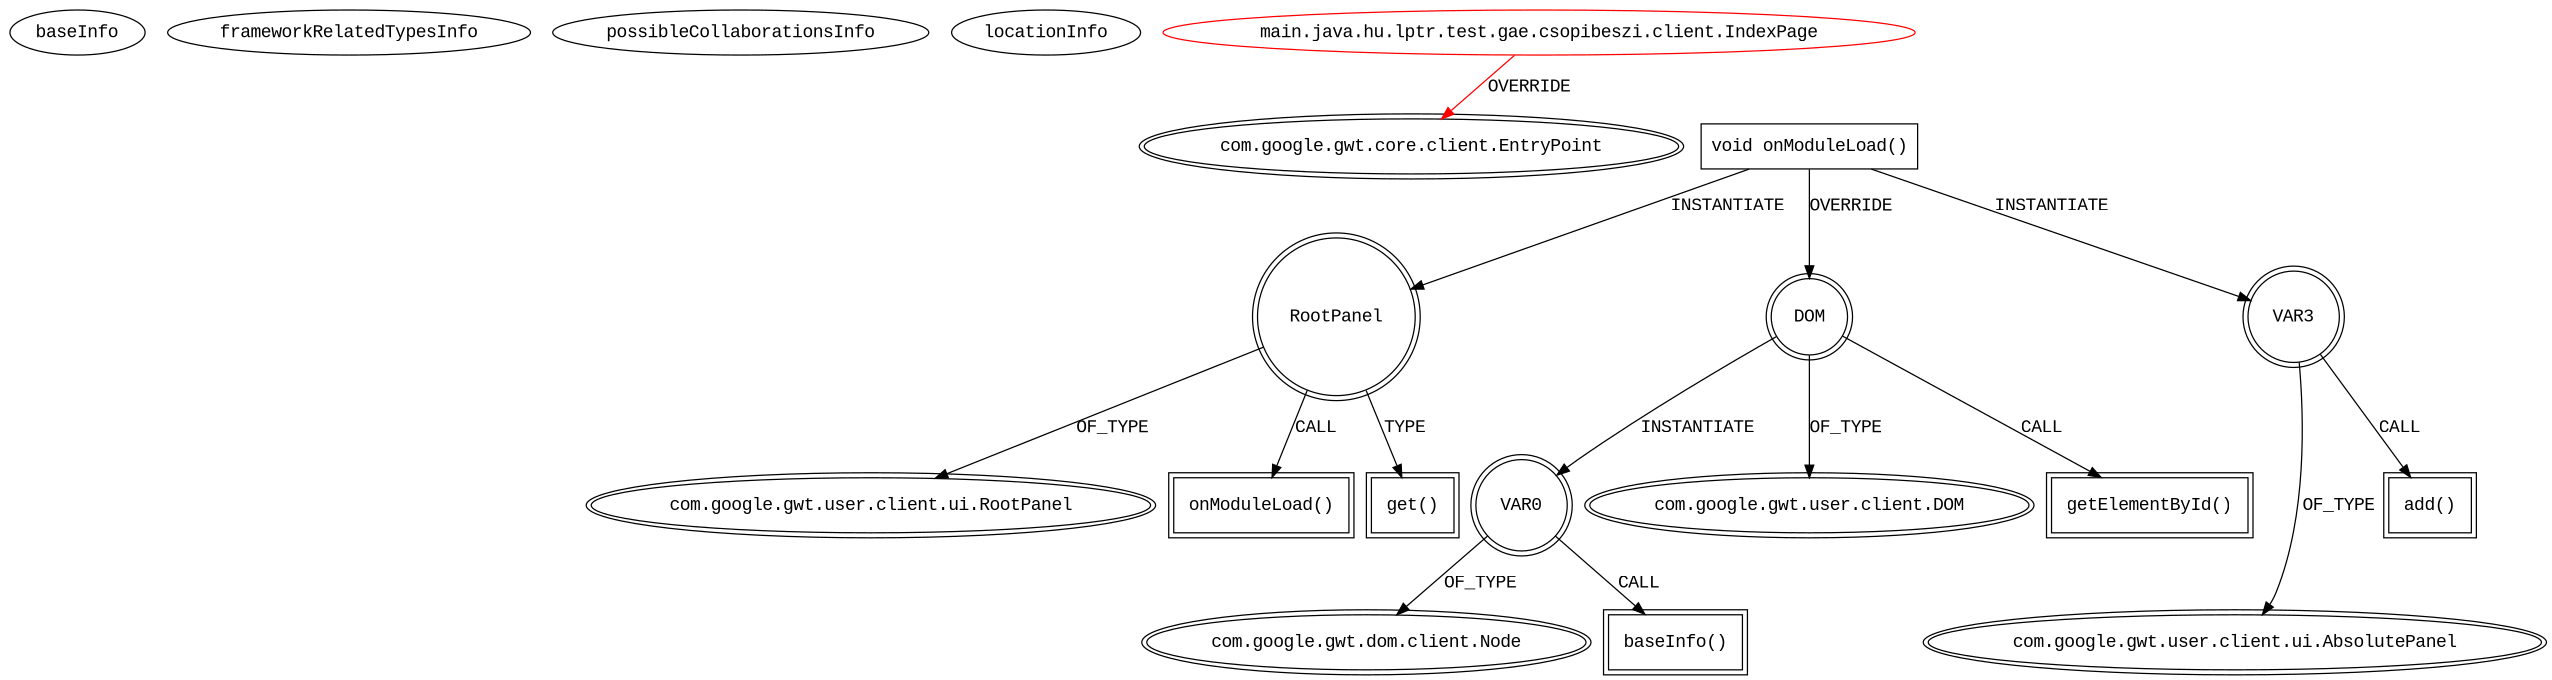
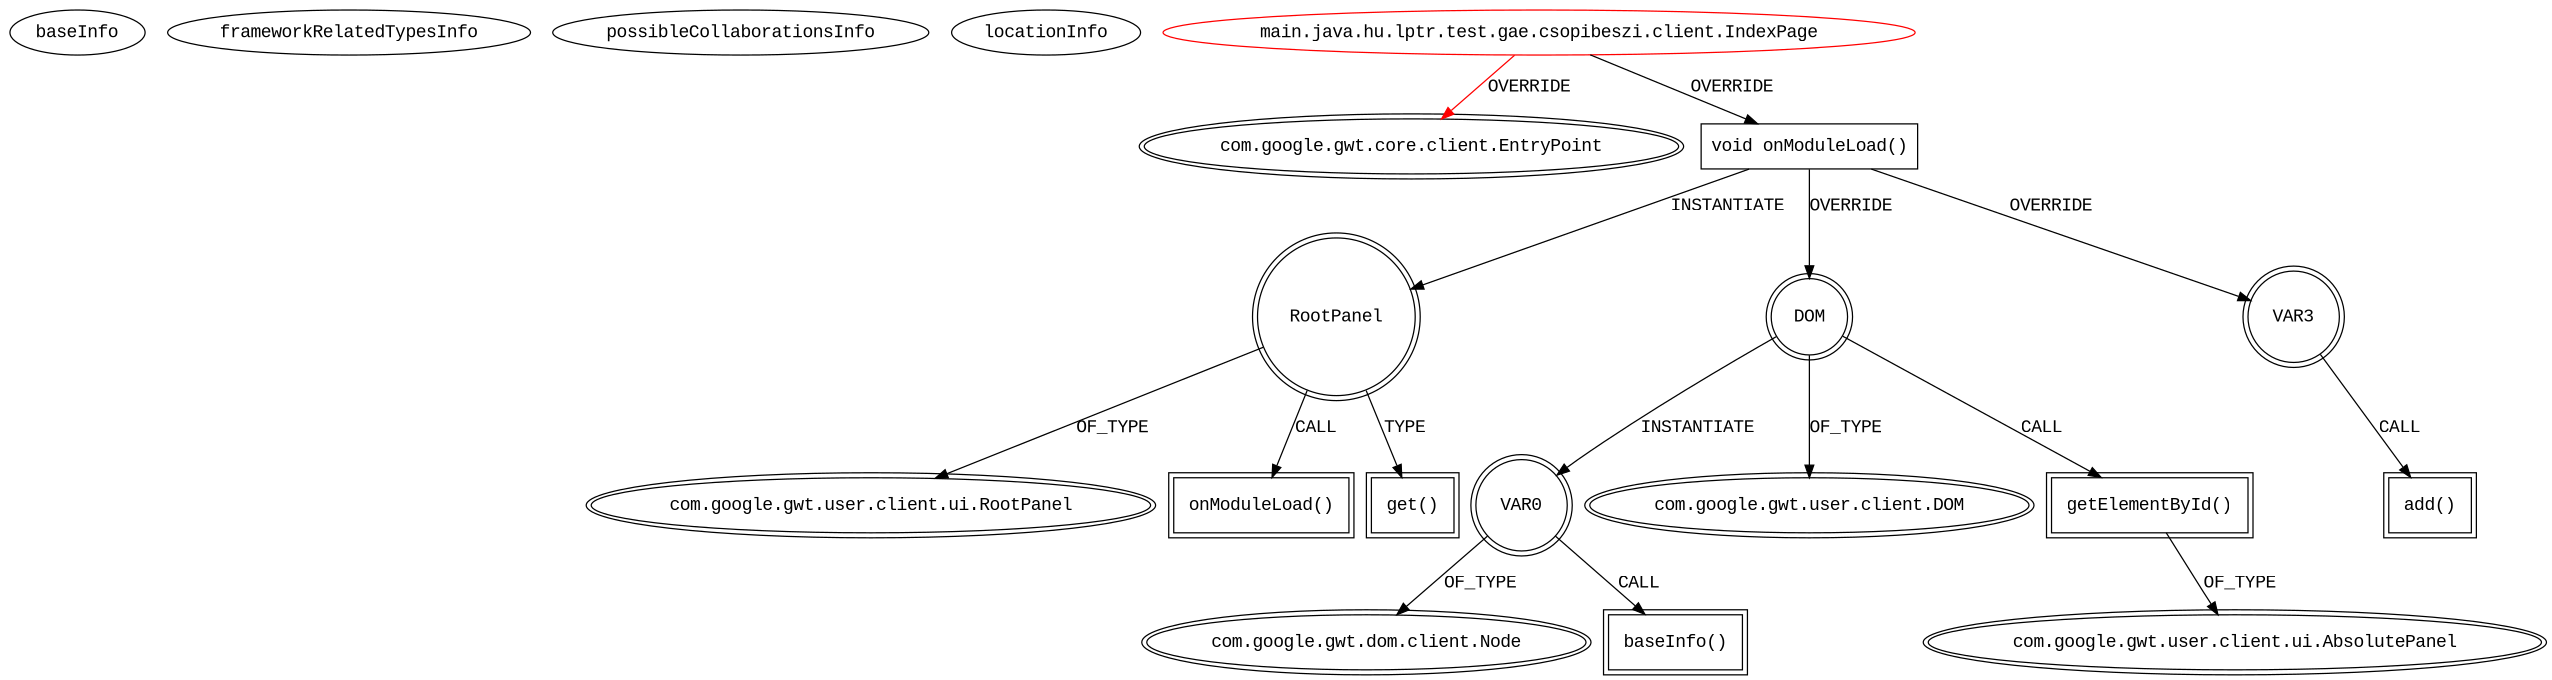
none -> (1668, 87)
(2052, 206) -> (2052, 206)
(2300, 485) -> (2189, 568)
